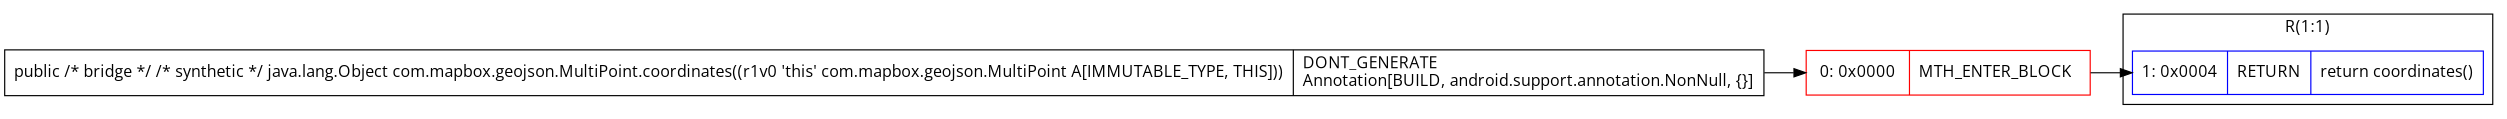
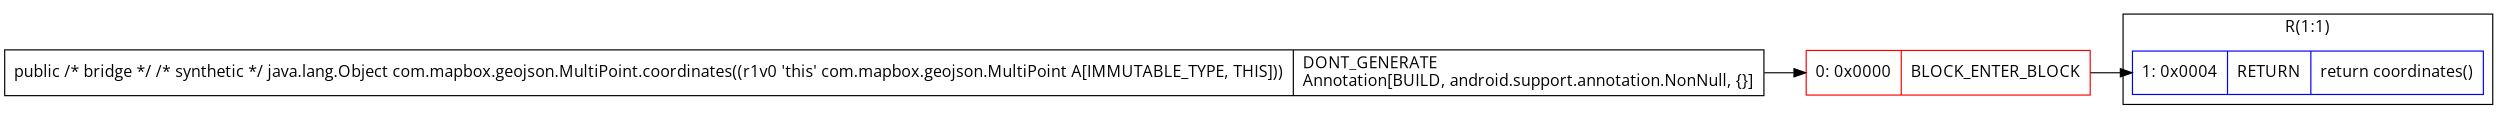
(1995, 72) -> (1996, 72)
